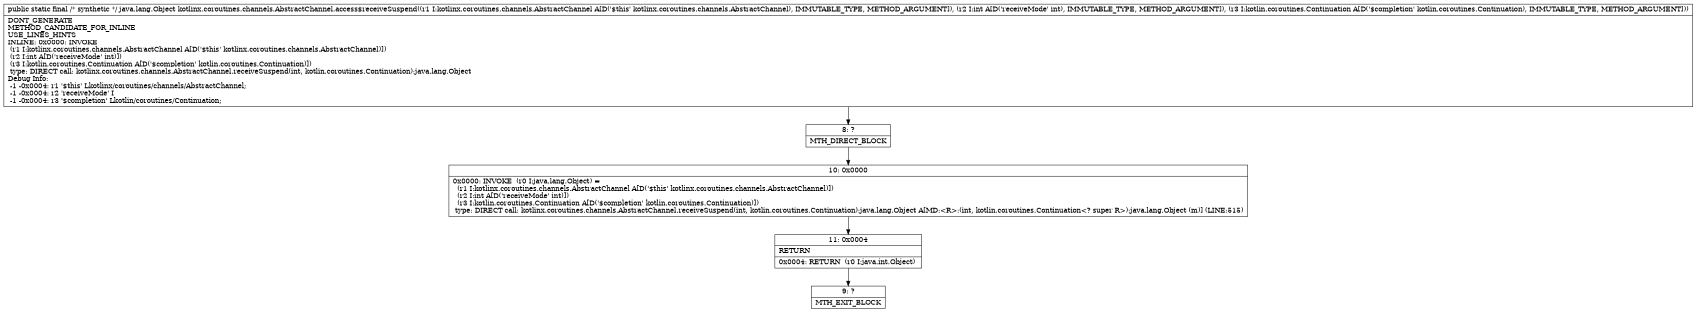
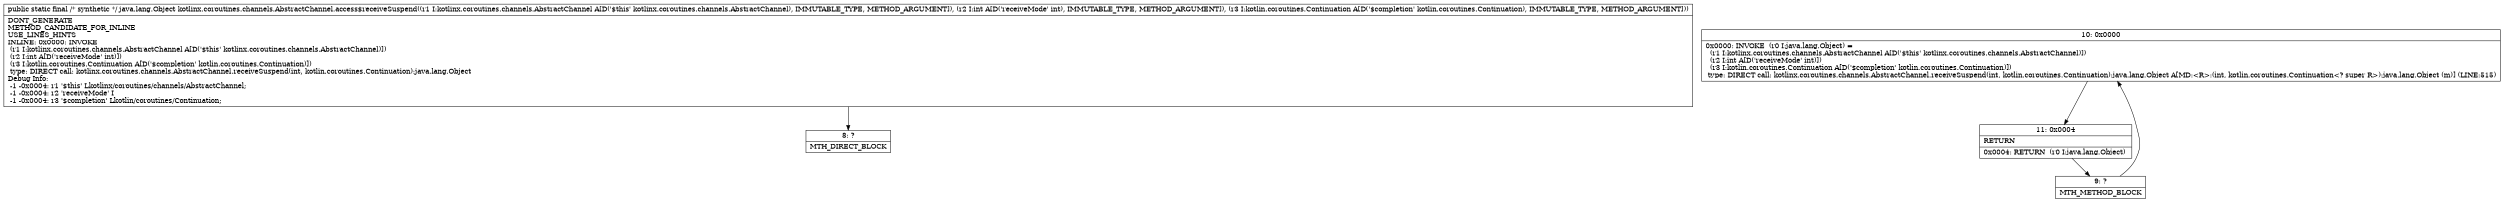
(848, 154) -> (2138, 133)
(848, 262) -> (2056, 152)
(848, 303) -> (2100, 193)
